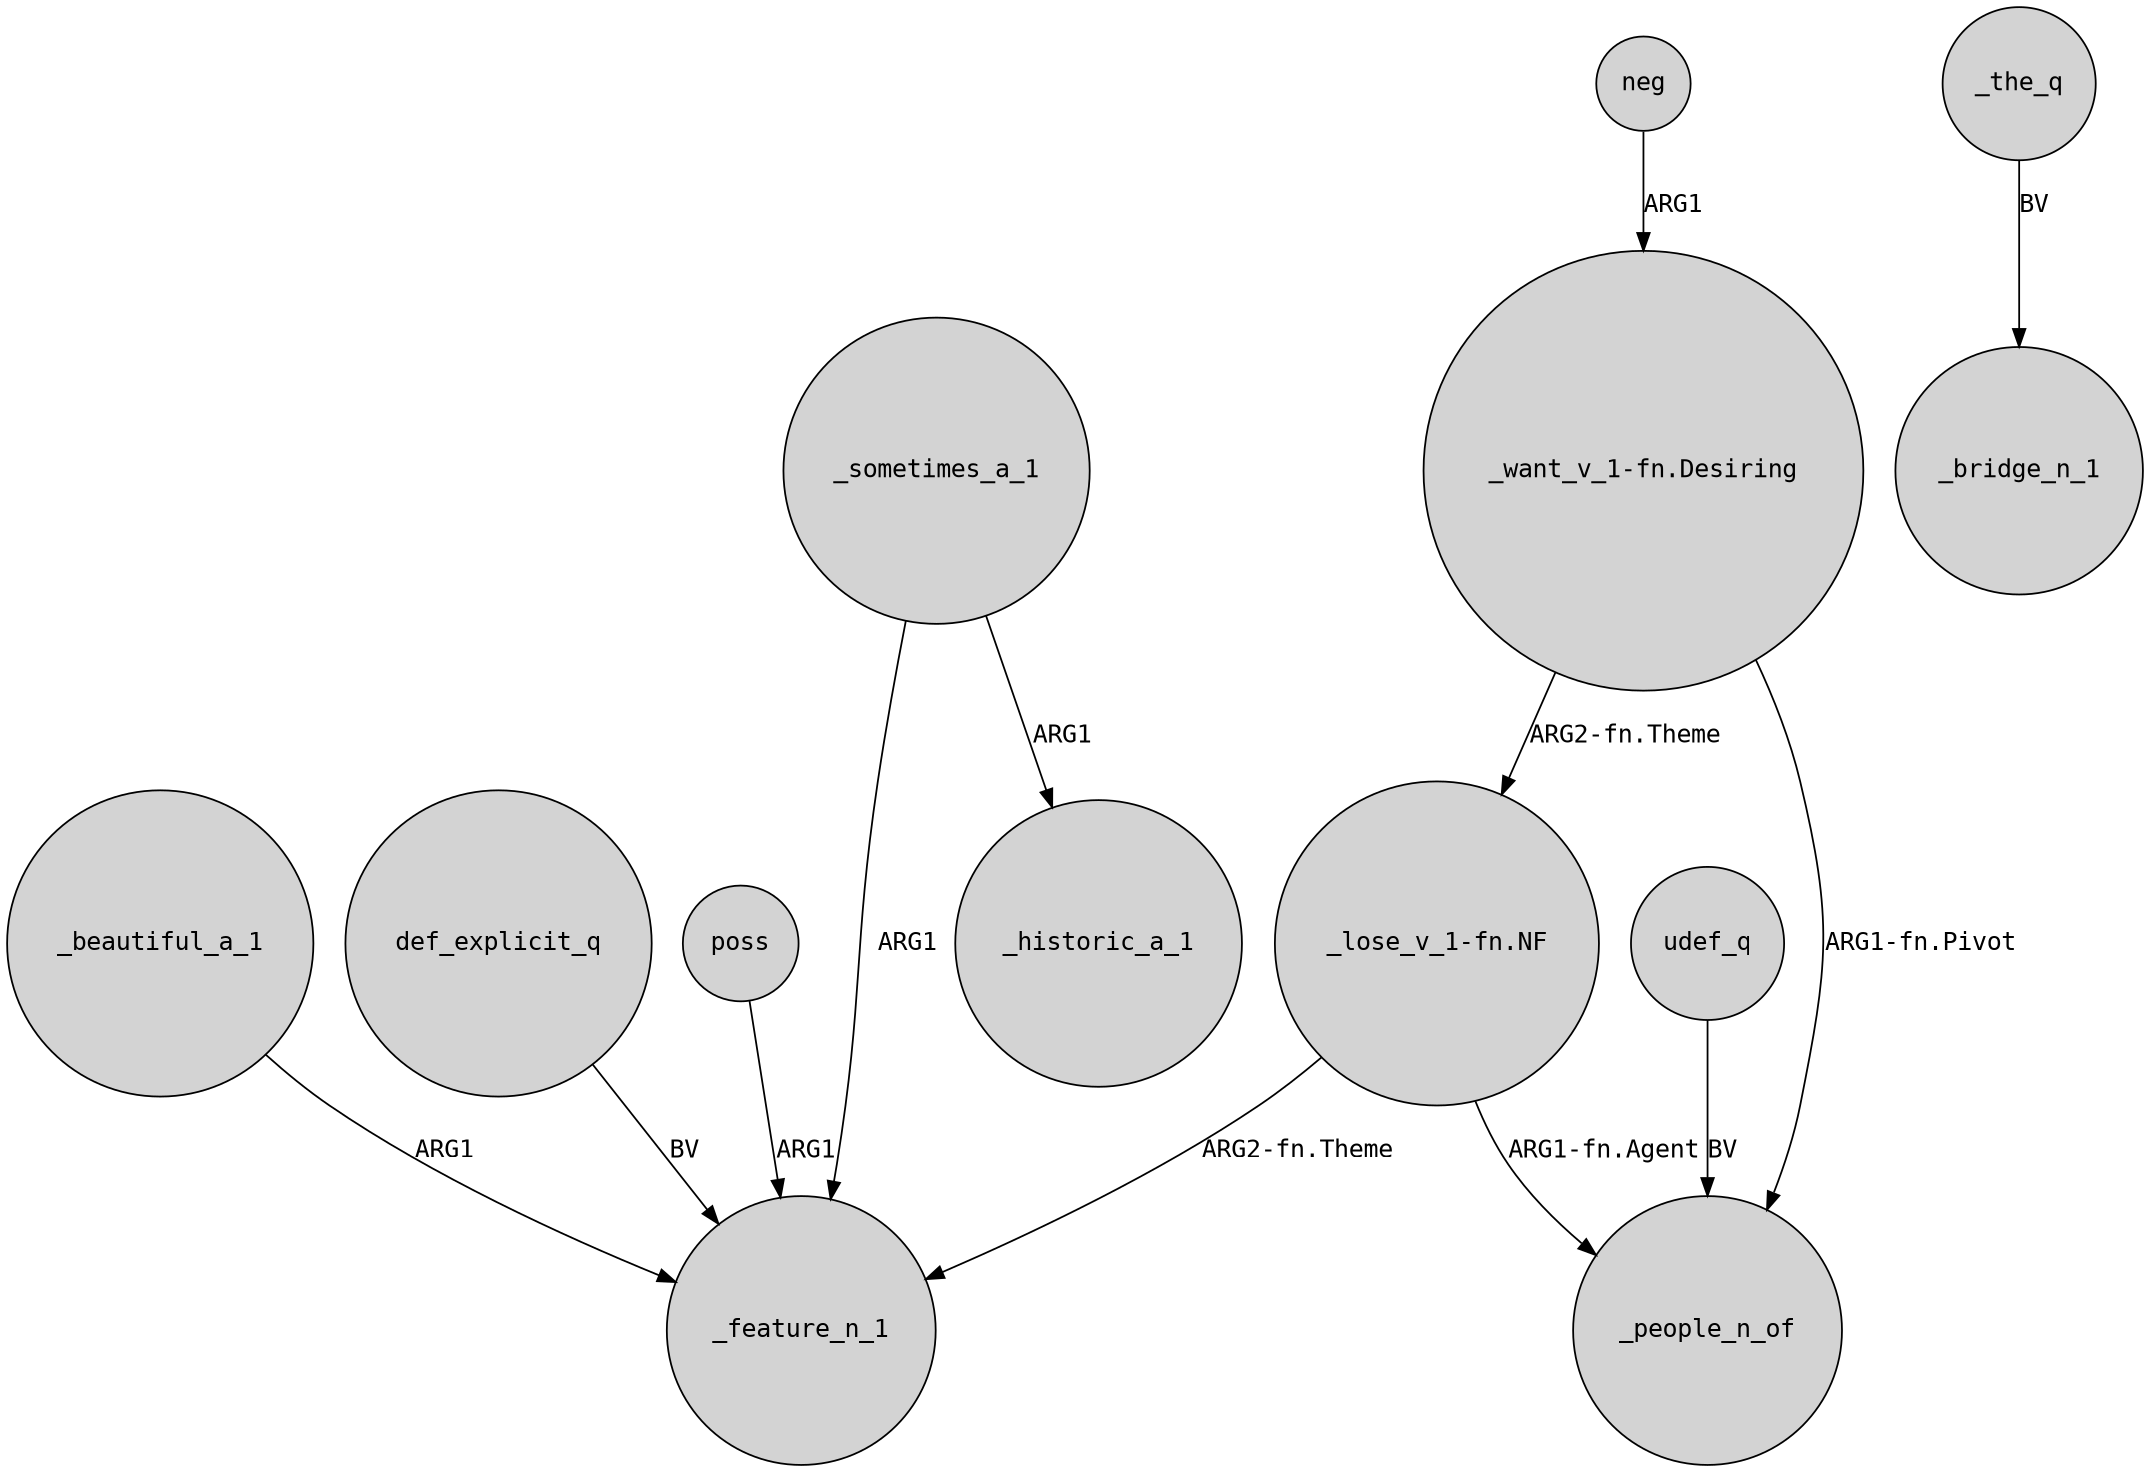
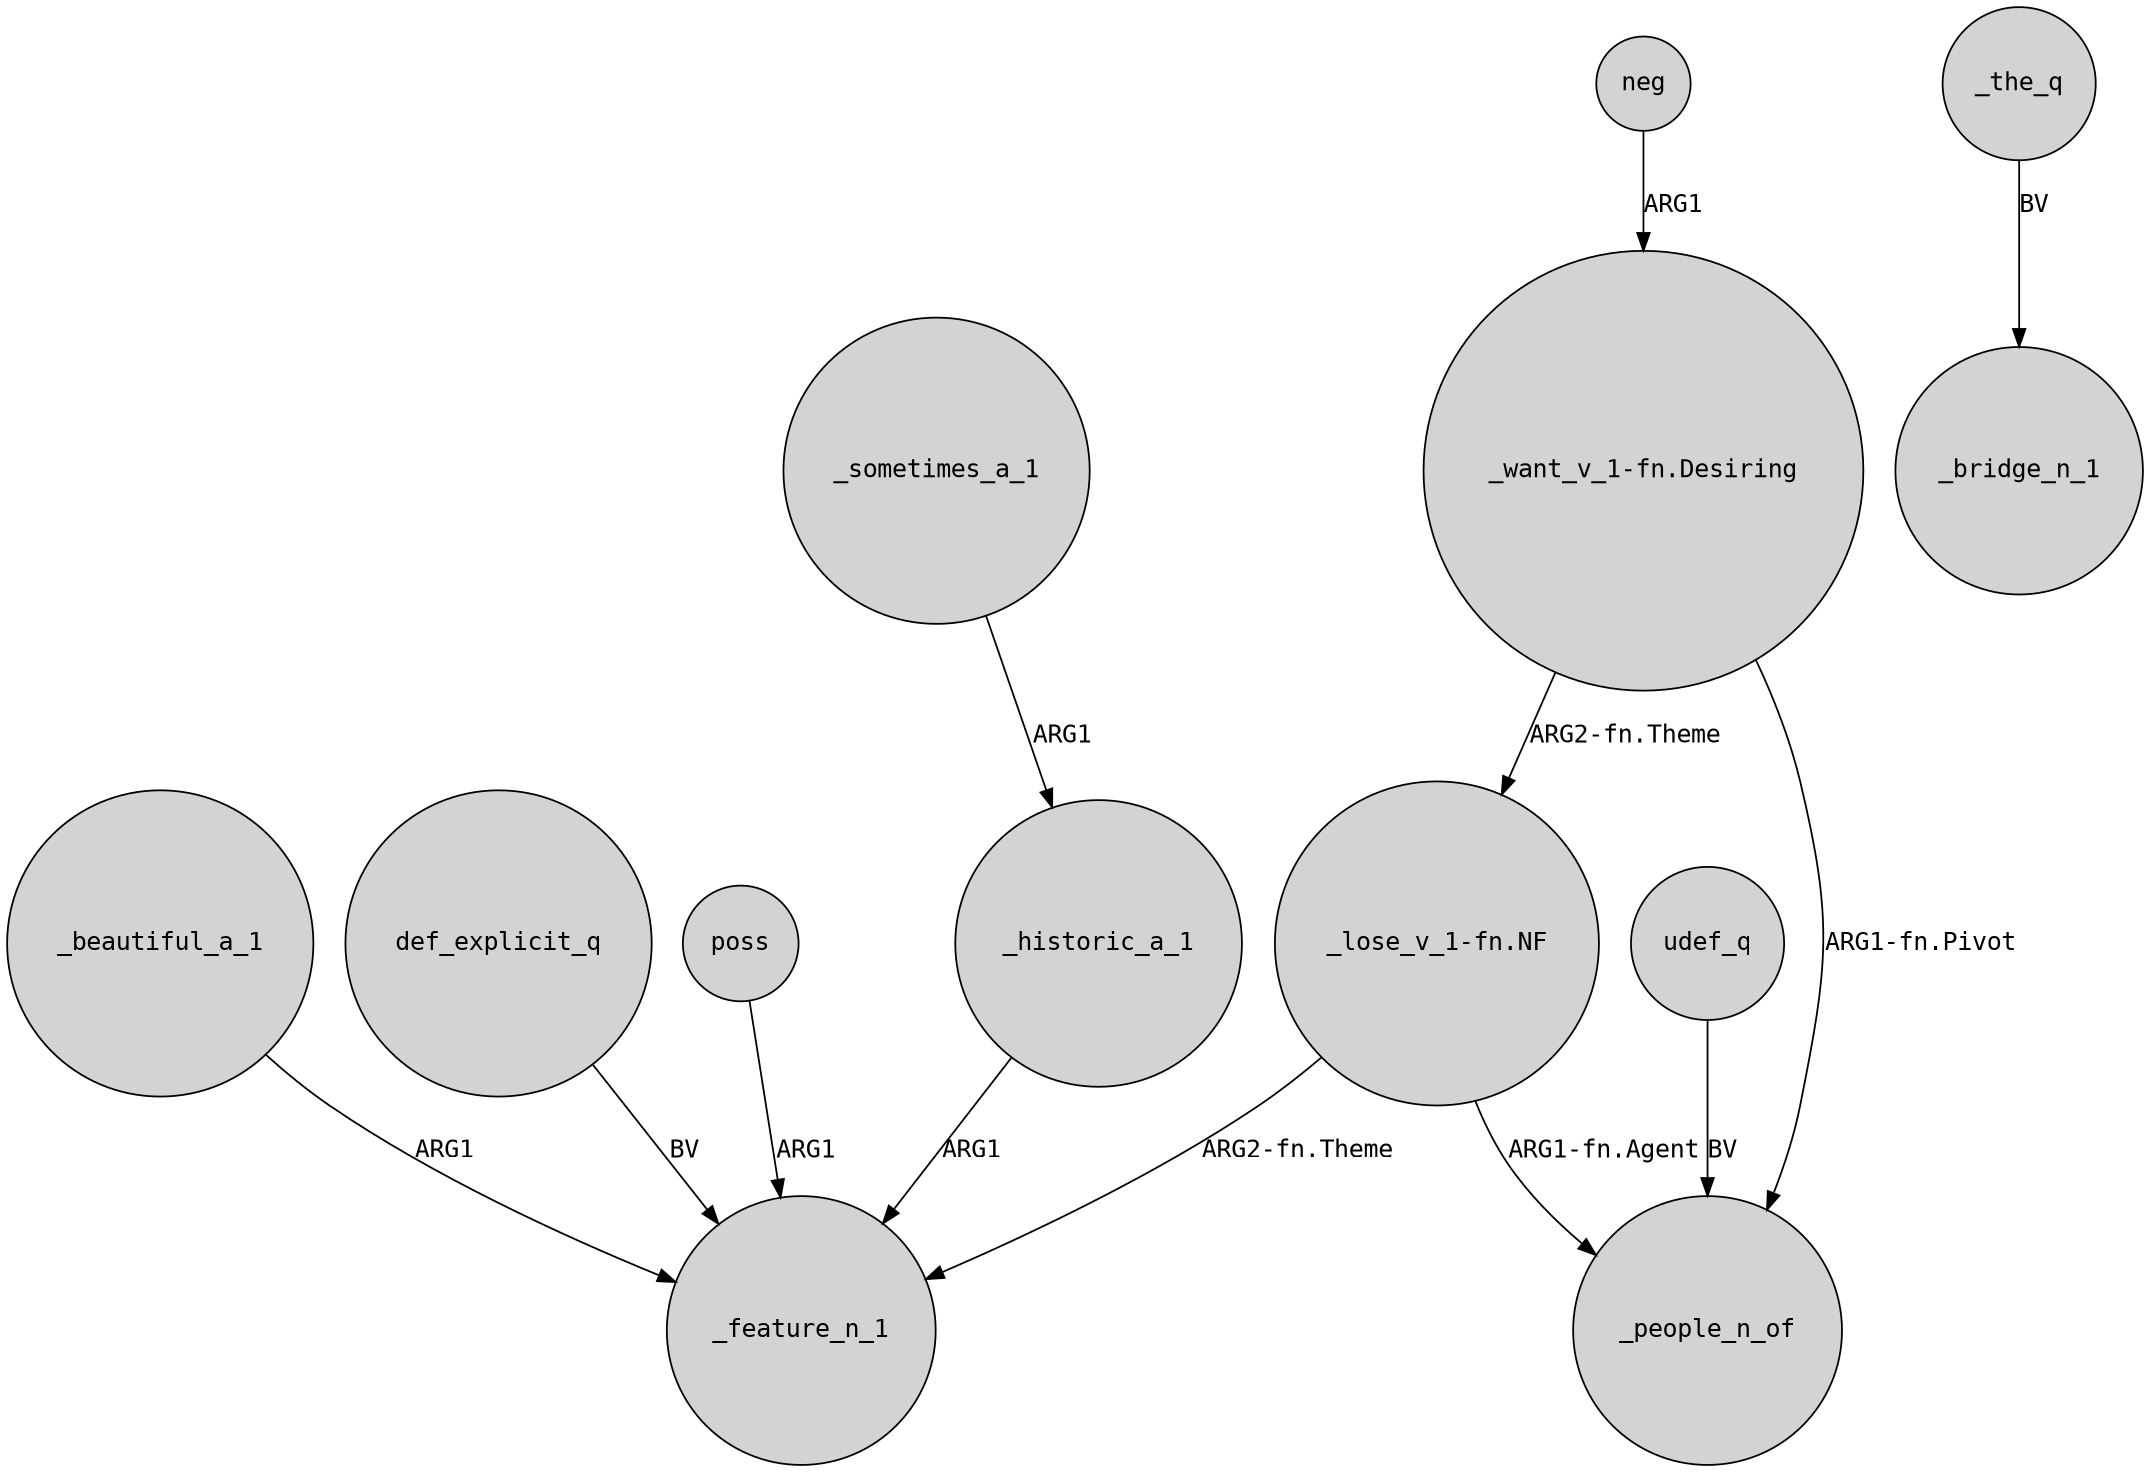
(864, 900) -> (953, 1134)
